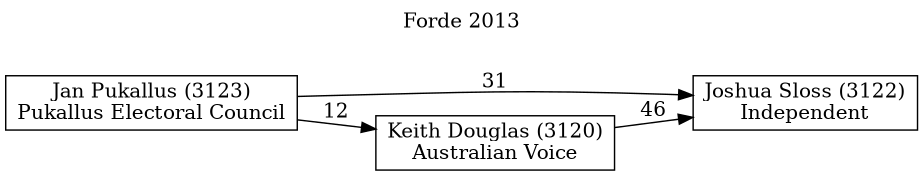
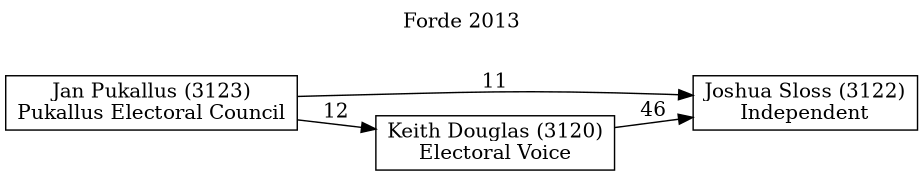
(495, 82) -> (495, 82)
(495, 143) -> (495, 143)
